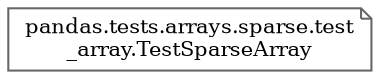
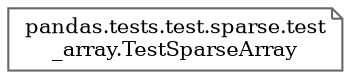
(190, 39) -> (175, 39)
